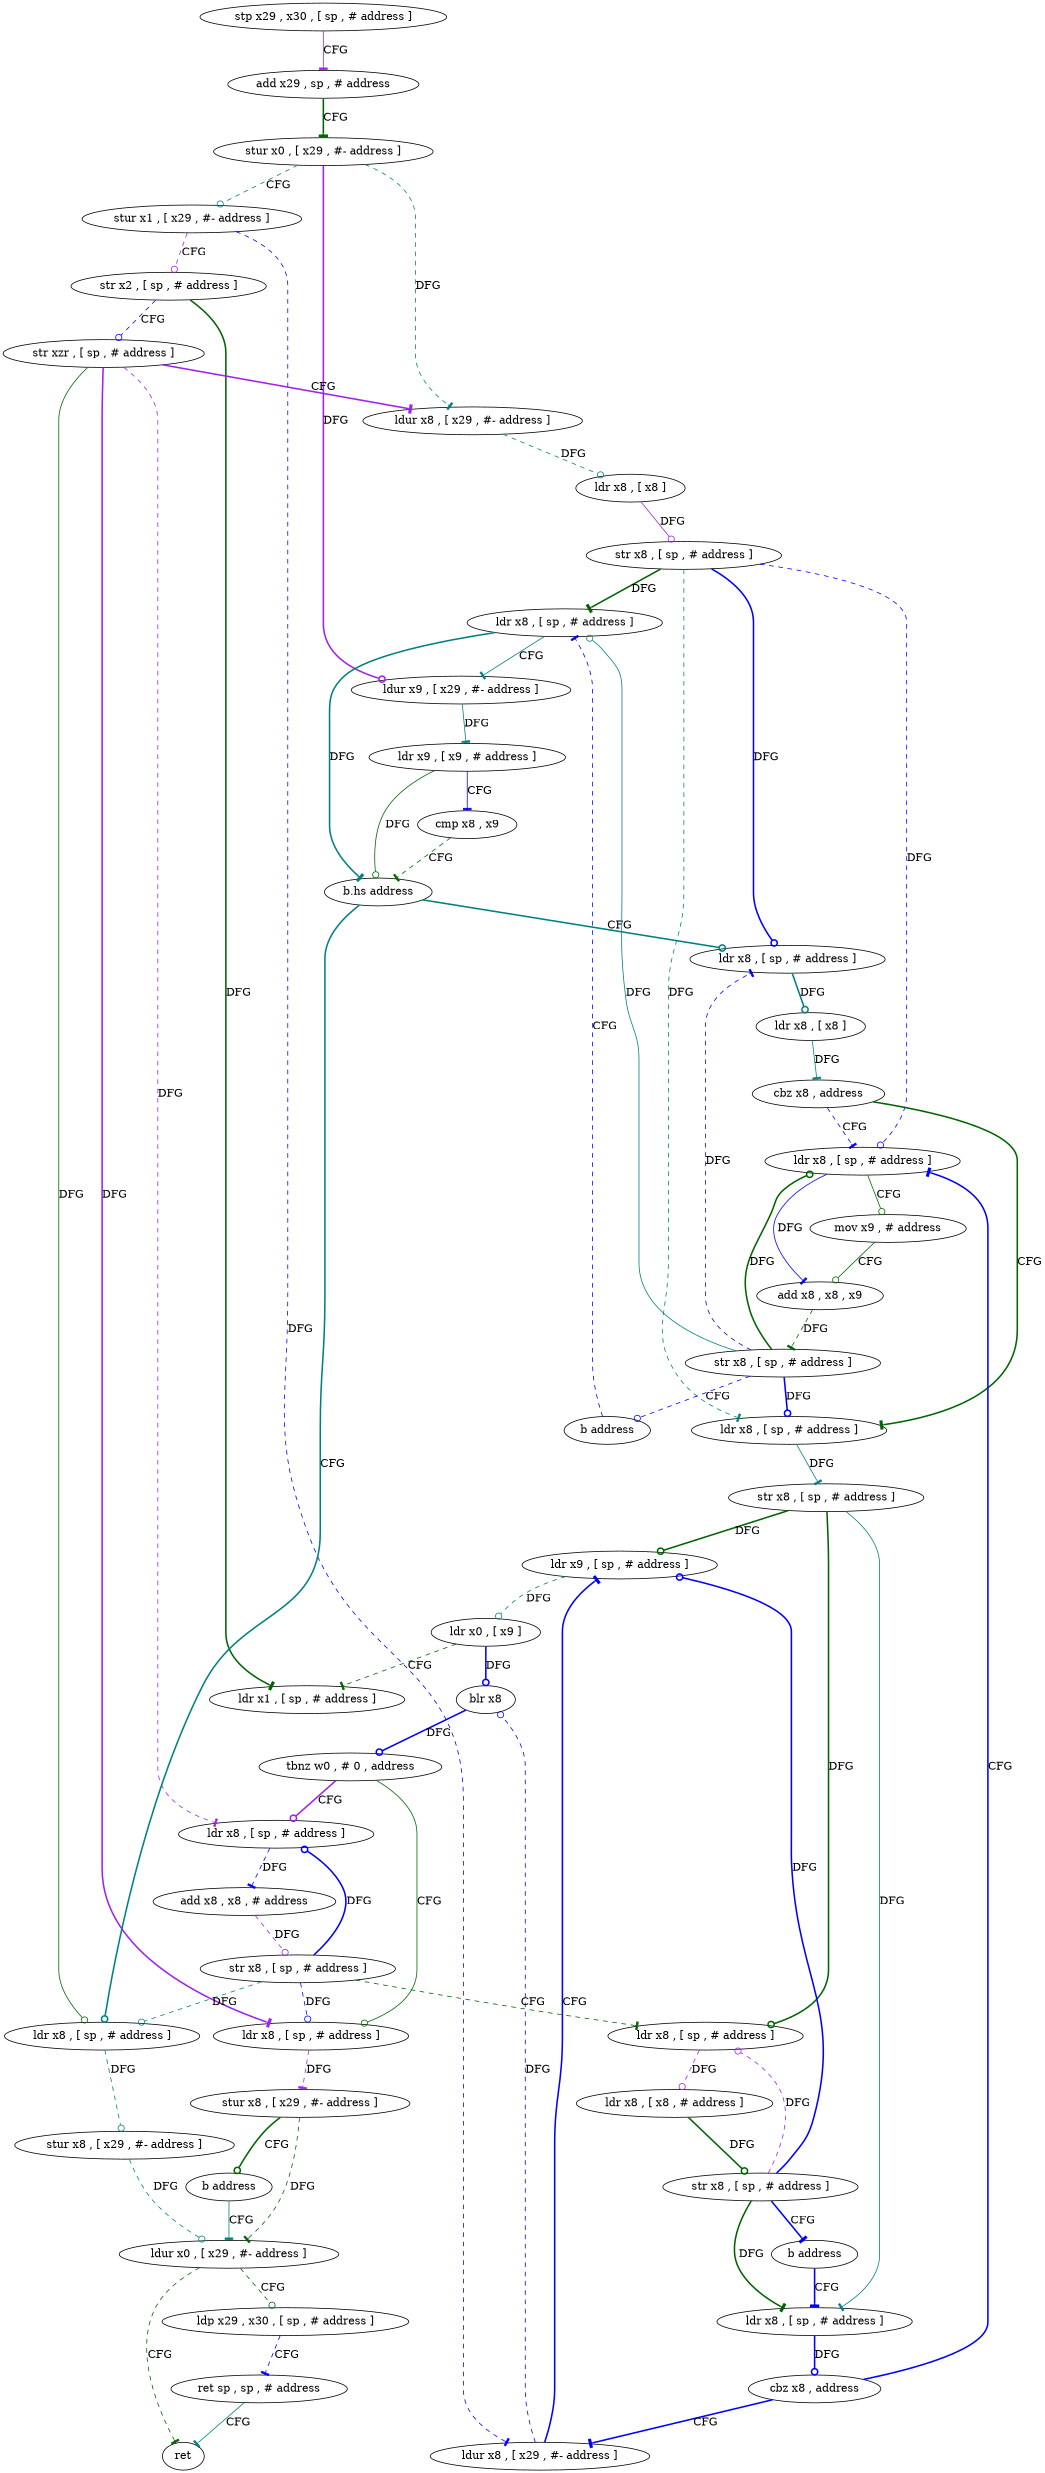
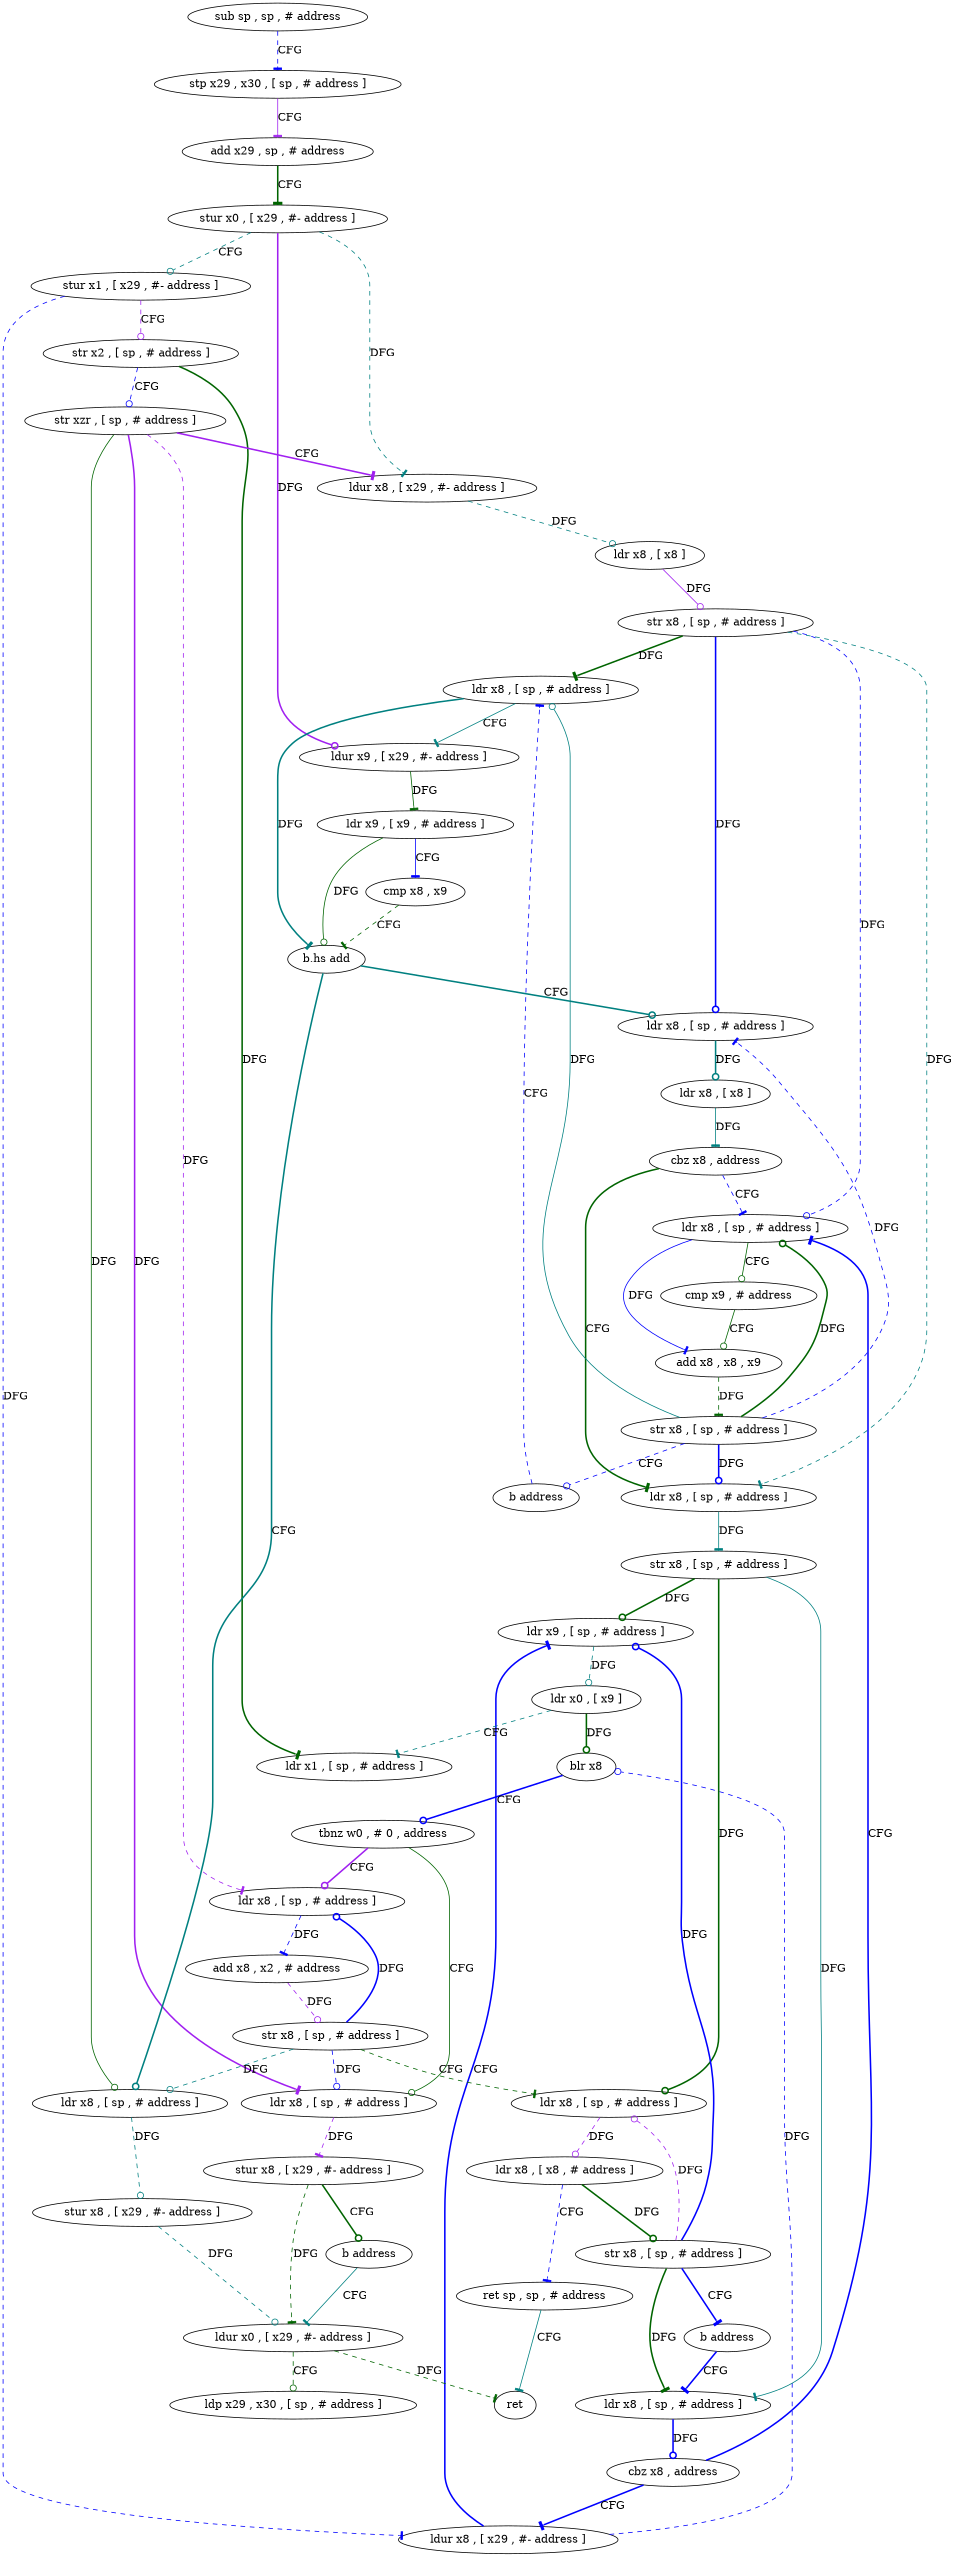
none -> (278, 17)
(464, 722) -> (412, 789)
(378, 892) -> (326, 959)
(888, 1228) -> (739, 1296)
(486, 1663) -> (586, 1730)
(398, 1666) -> (476, 1732)
(439, 1733) -> (509, 1801)
(244, 1902) -> (277, 1969)
(273, 2353) -> (555, 2231)
(160, 2355) -> (430, 2372)
